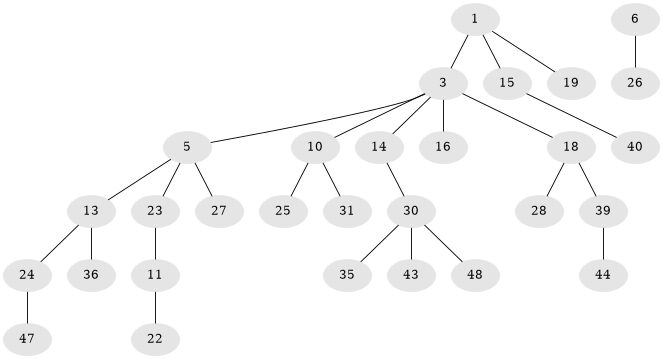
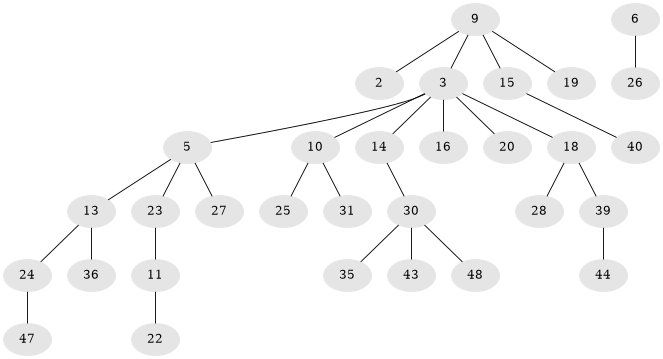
(476, 20) -> (476, 20)
none -> (380, 84)
none -> (508, 148)
